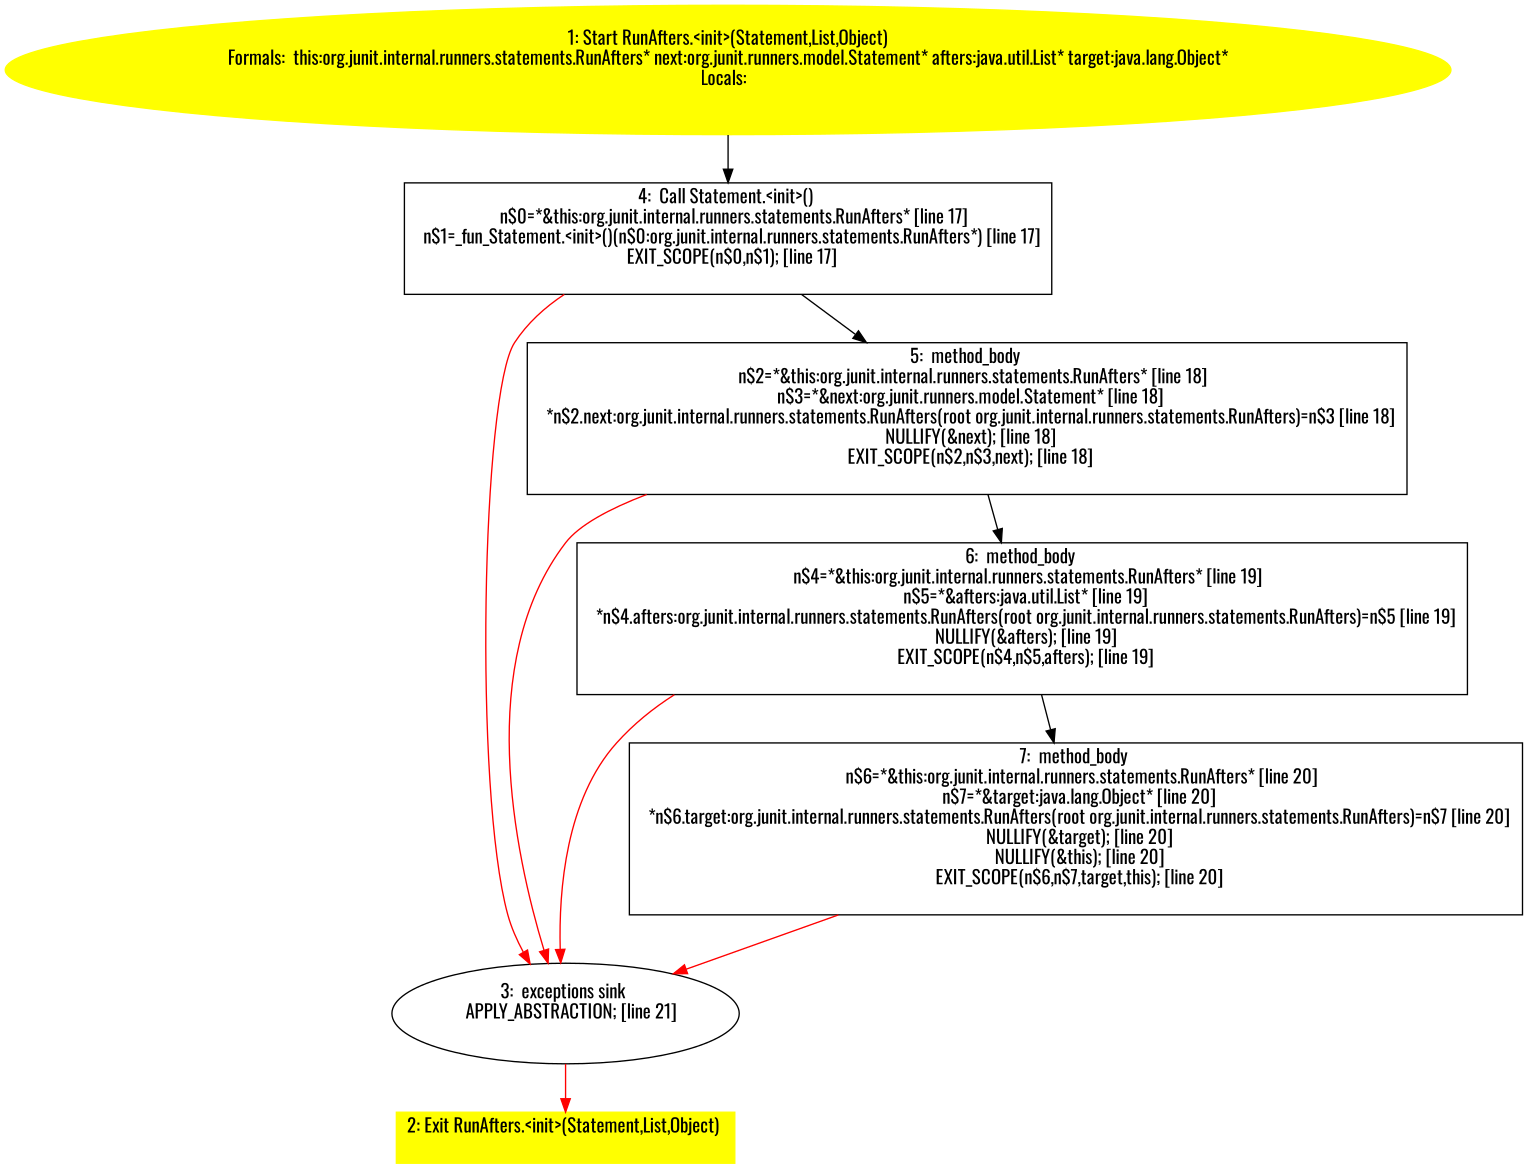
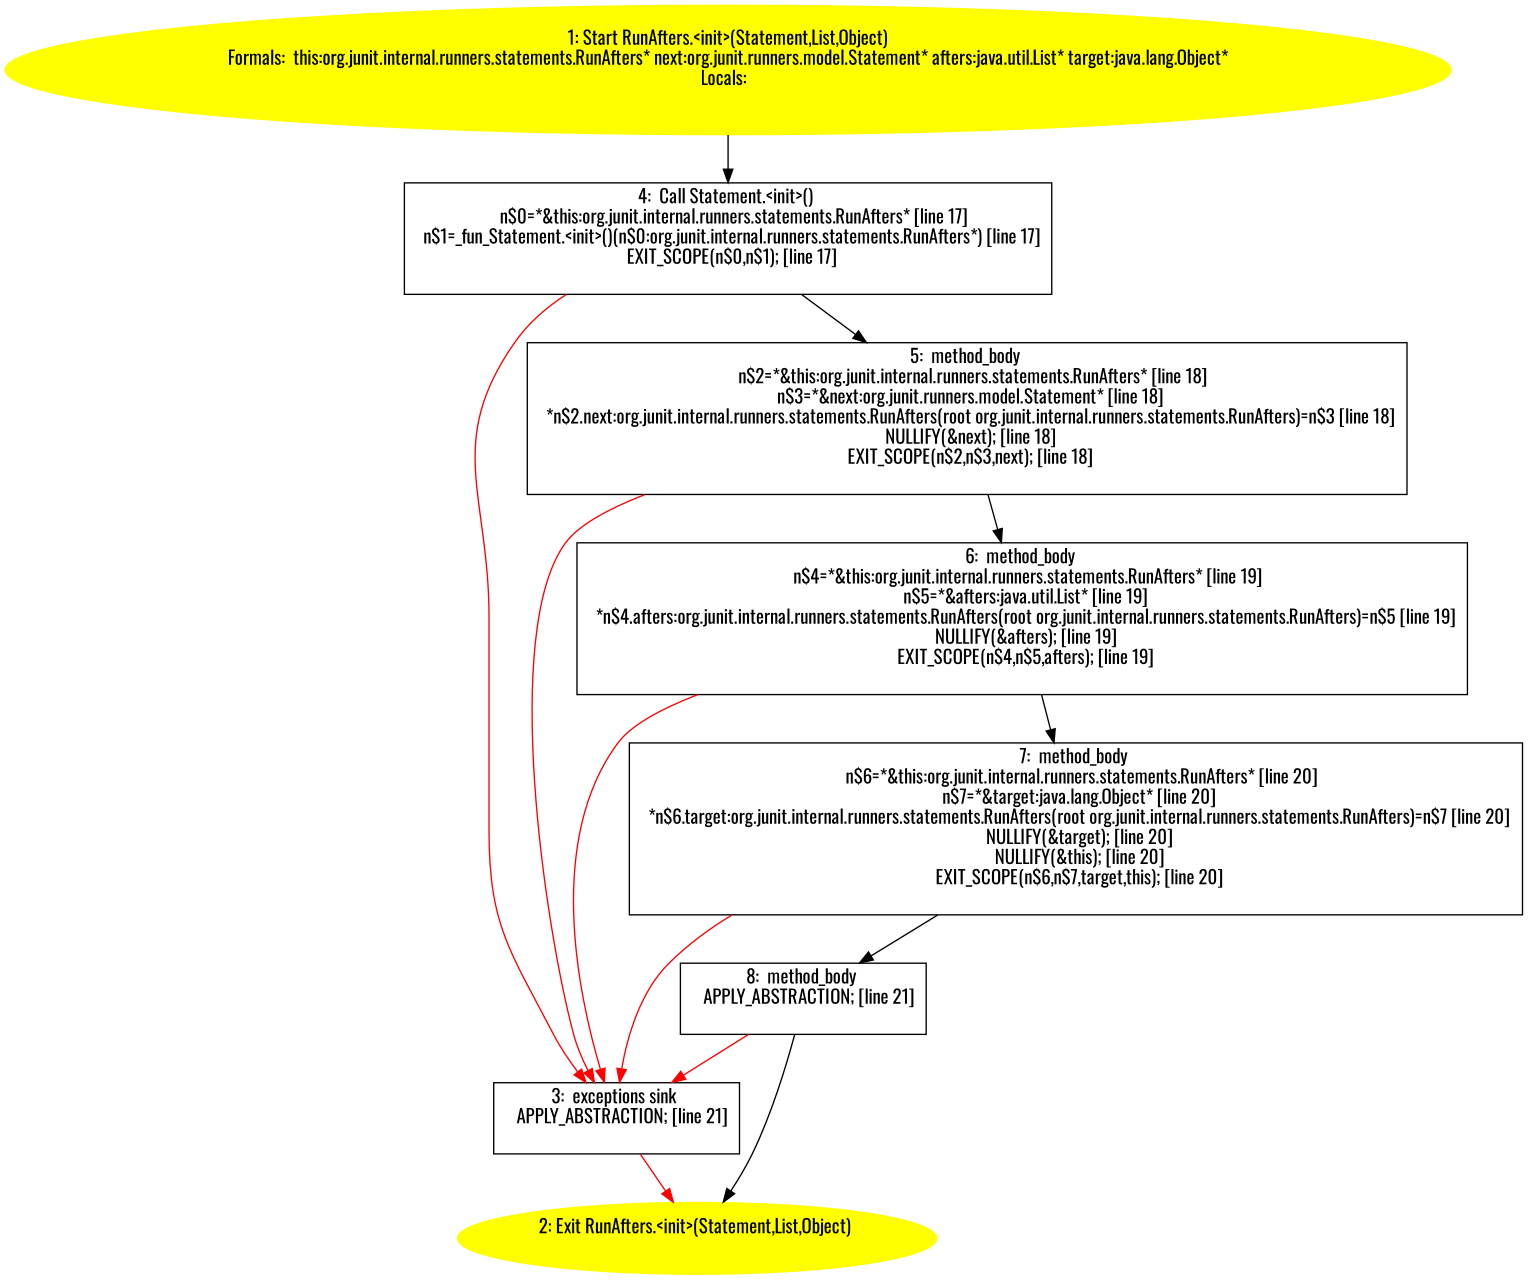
none -> (803, 999)
(566, 1014) -> (617, 1118)
(566, 1138) -> (697, 1238)
